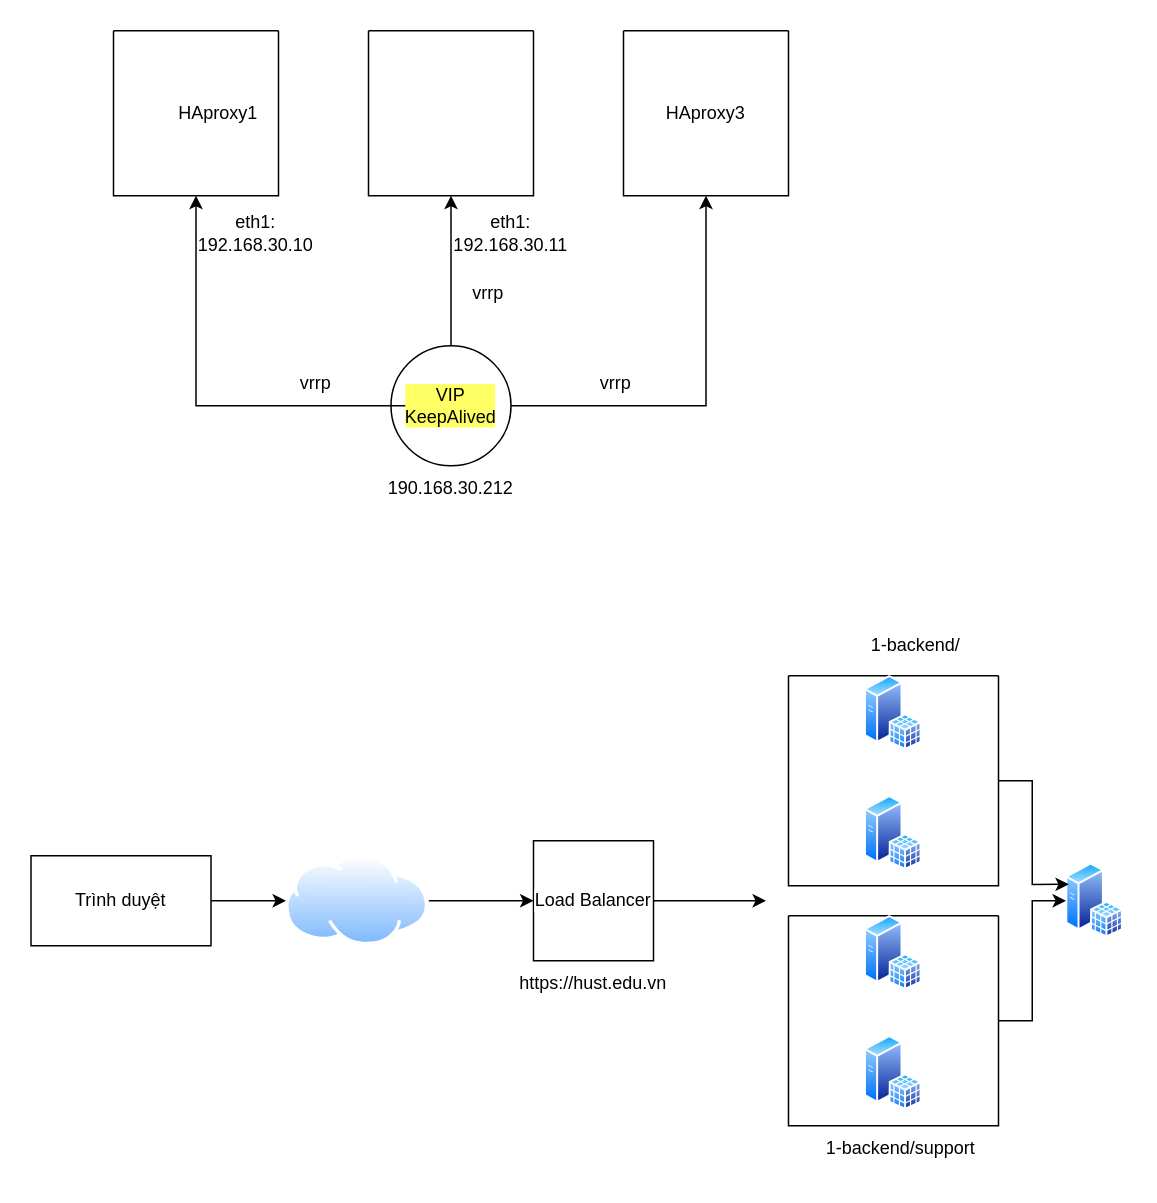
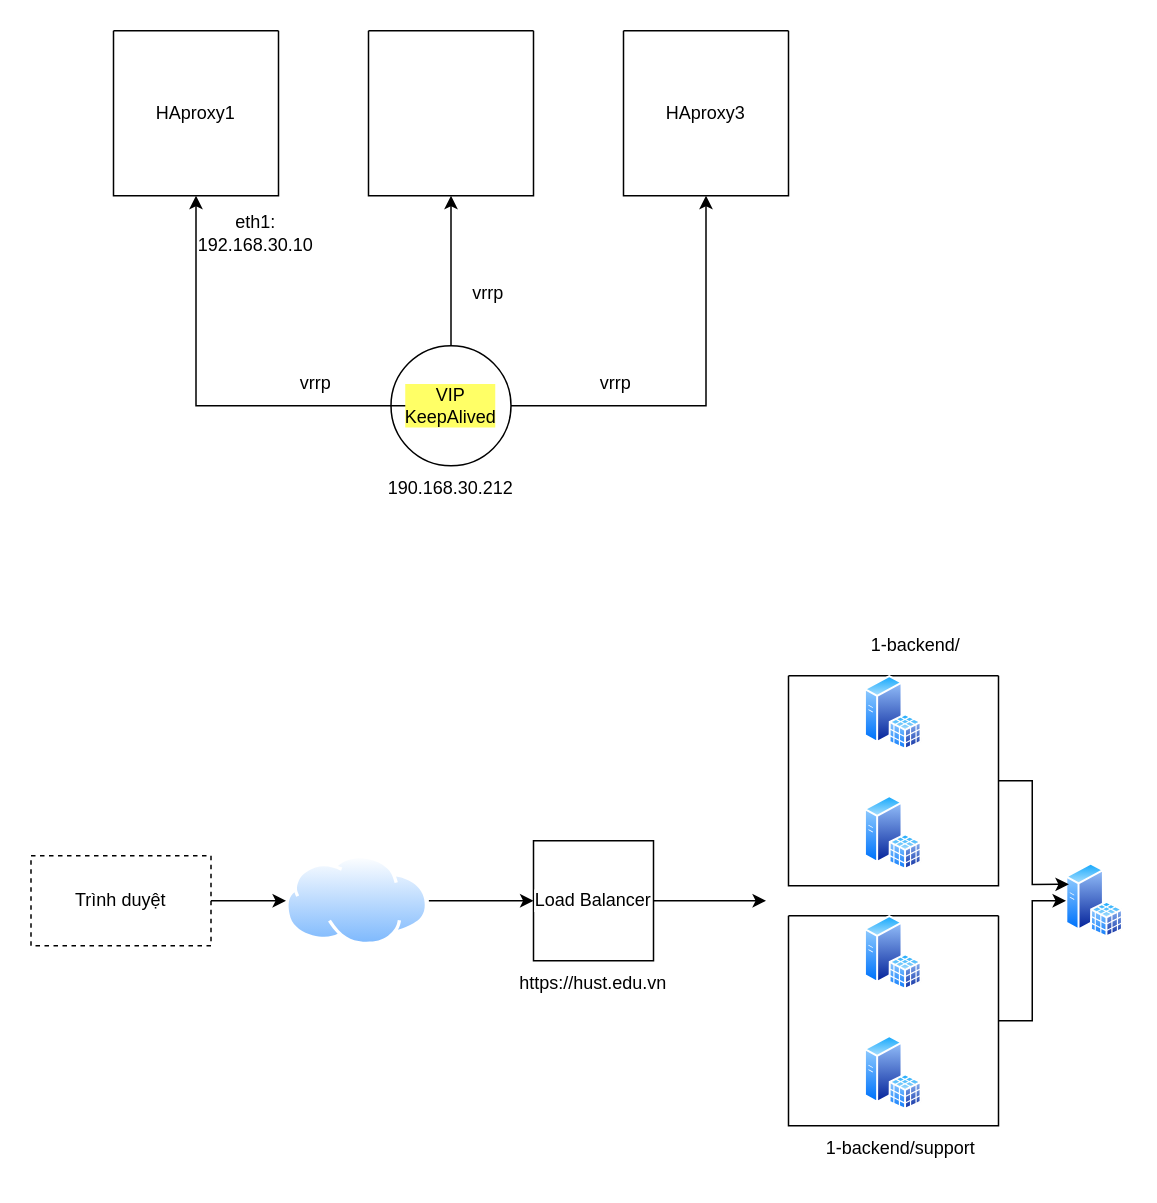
(218, 113) -> (196, 113)
(511, 233) -> none
(121, 901) -> (121, 901)
